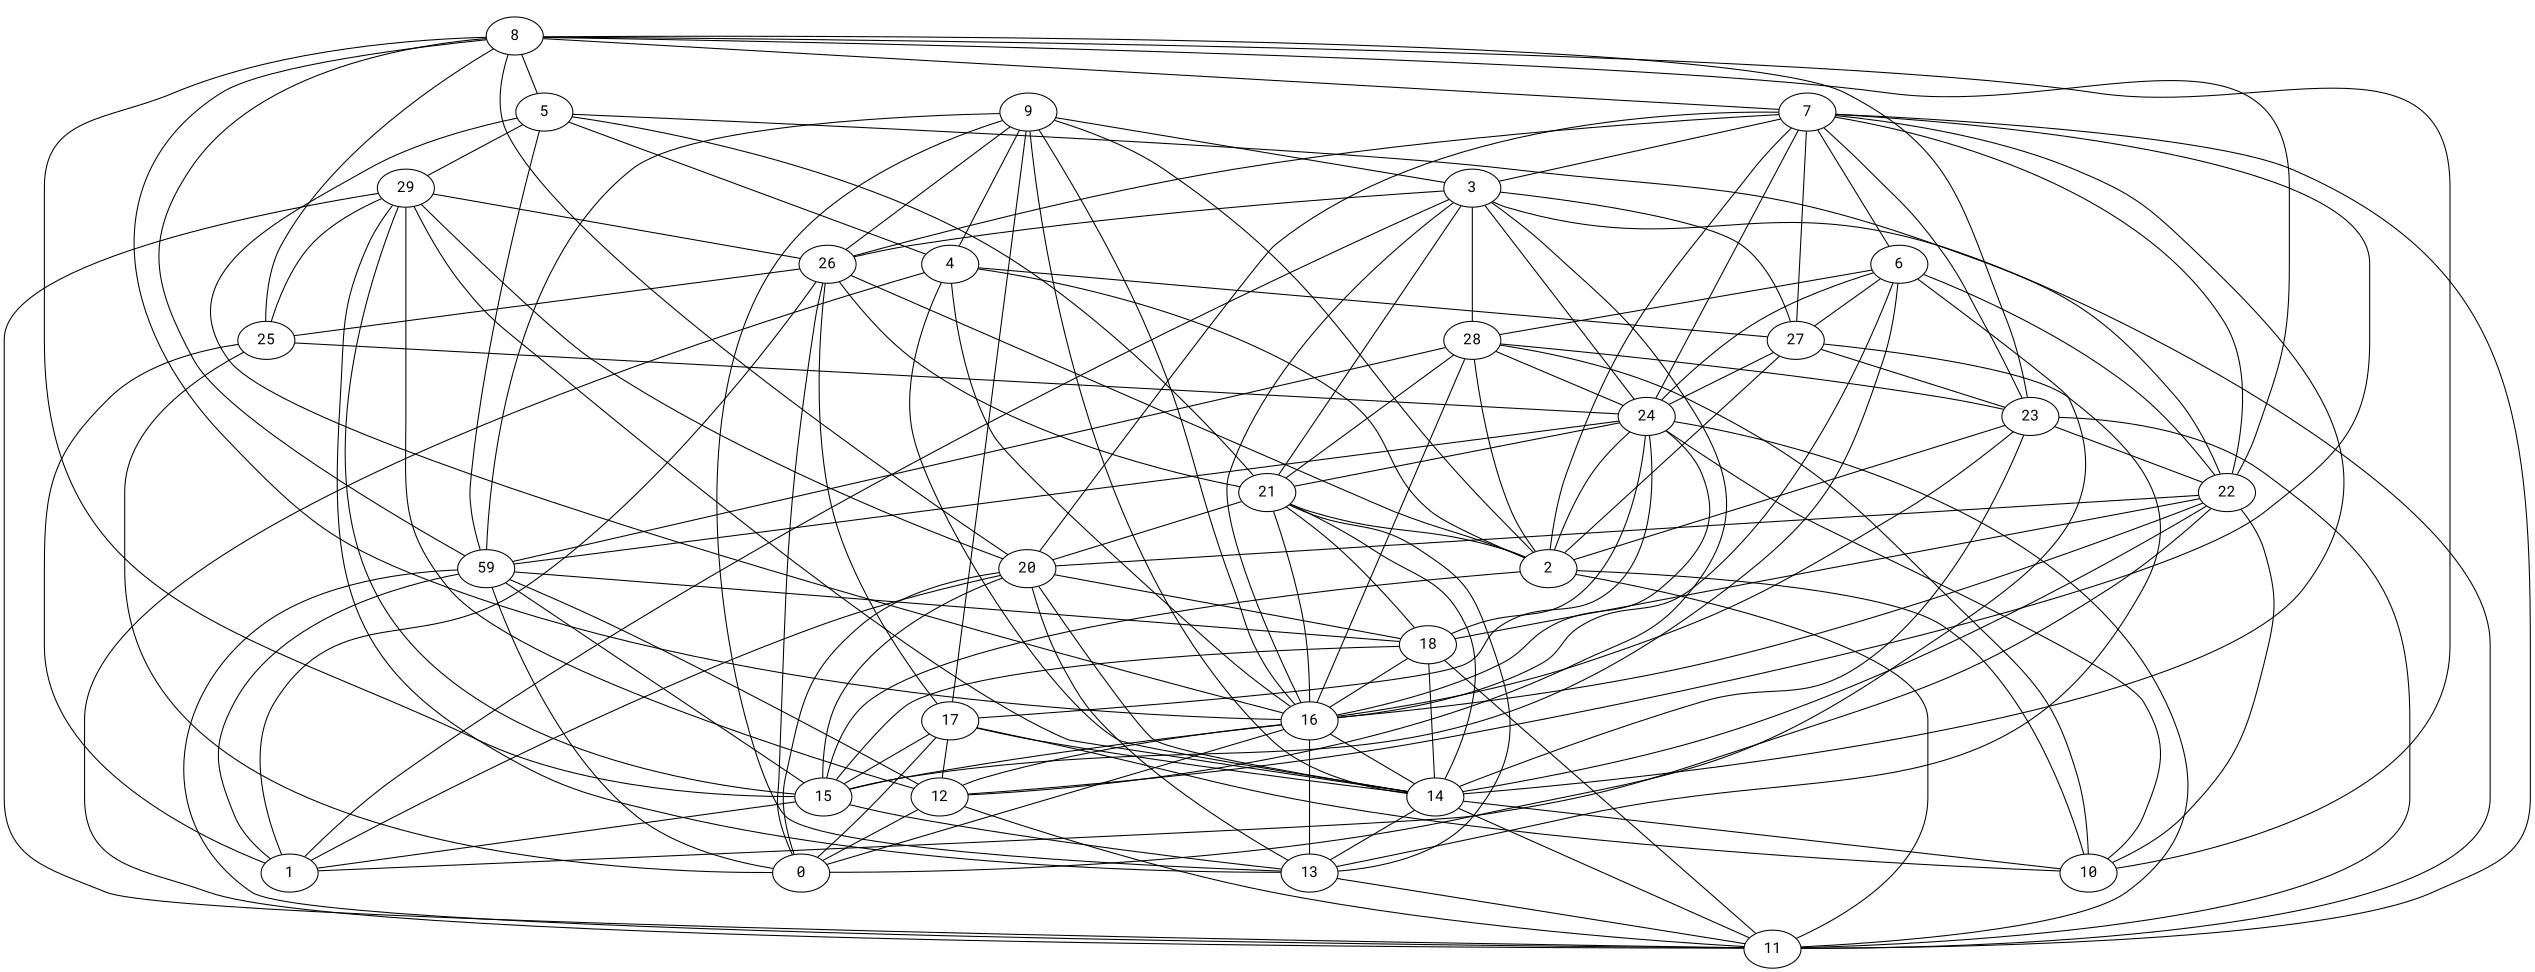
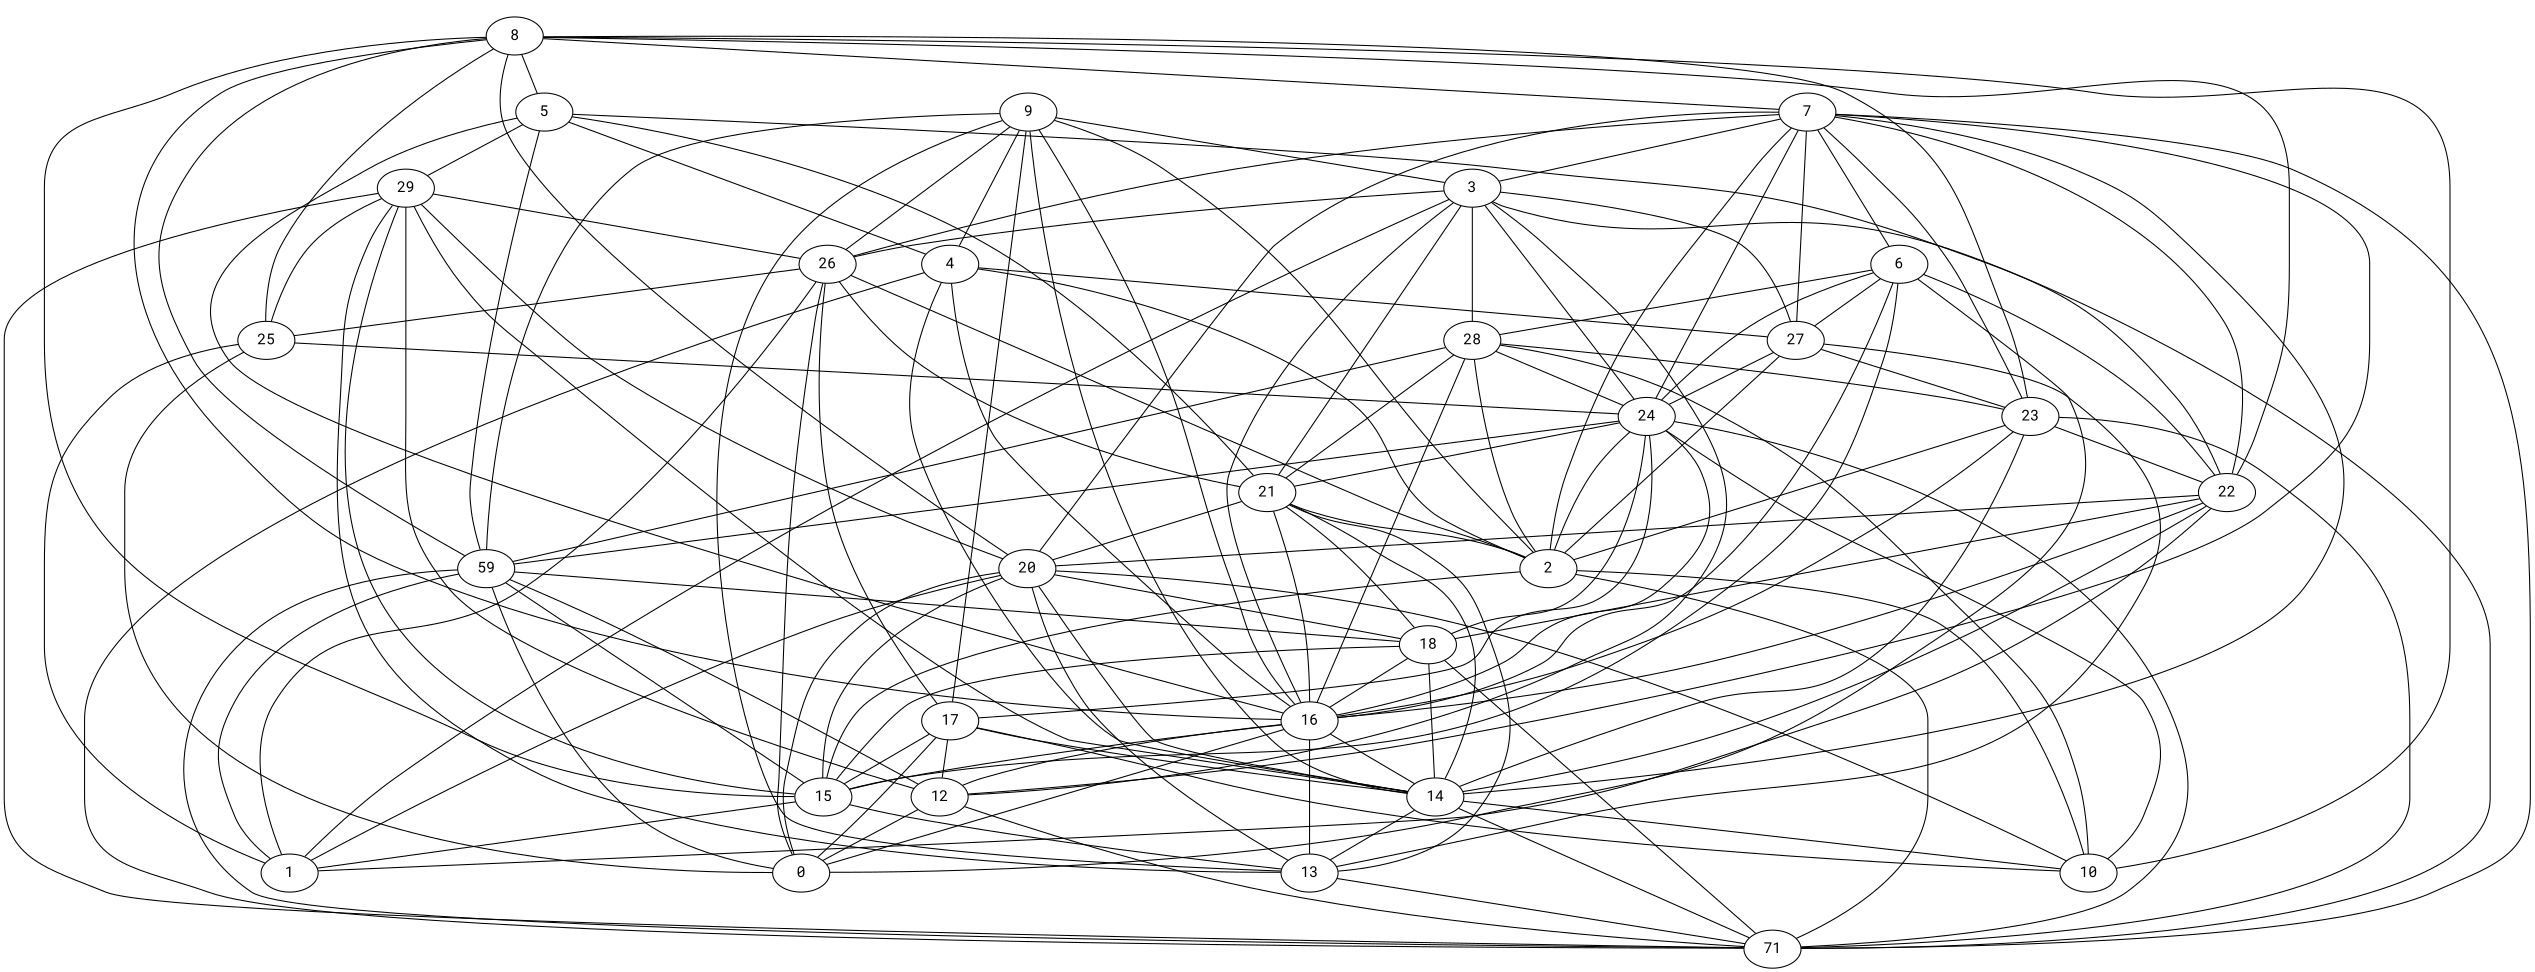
(2251, 711) -> (1652, 684)
(1772, 949) -> (1772, 949)
